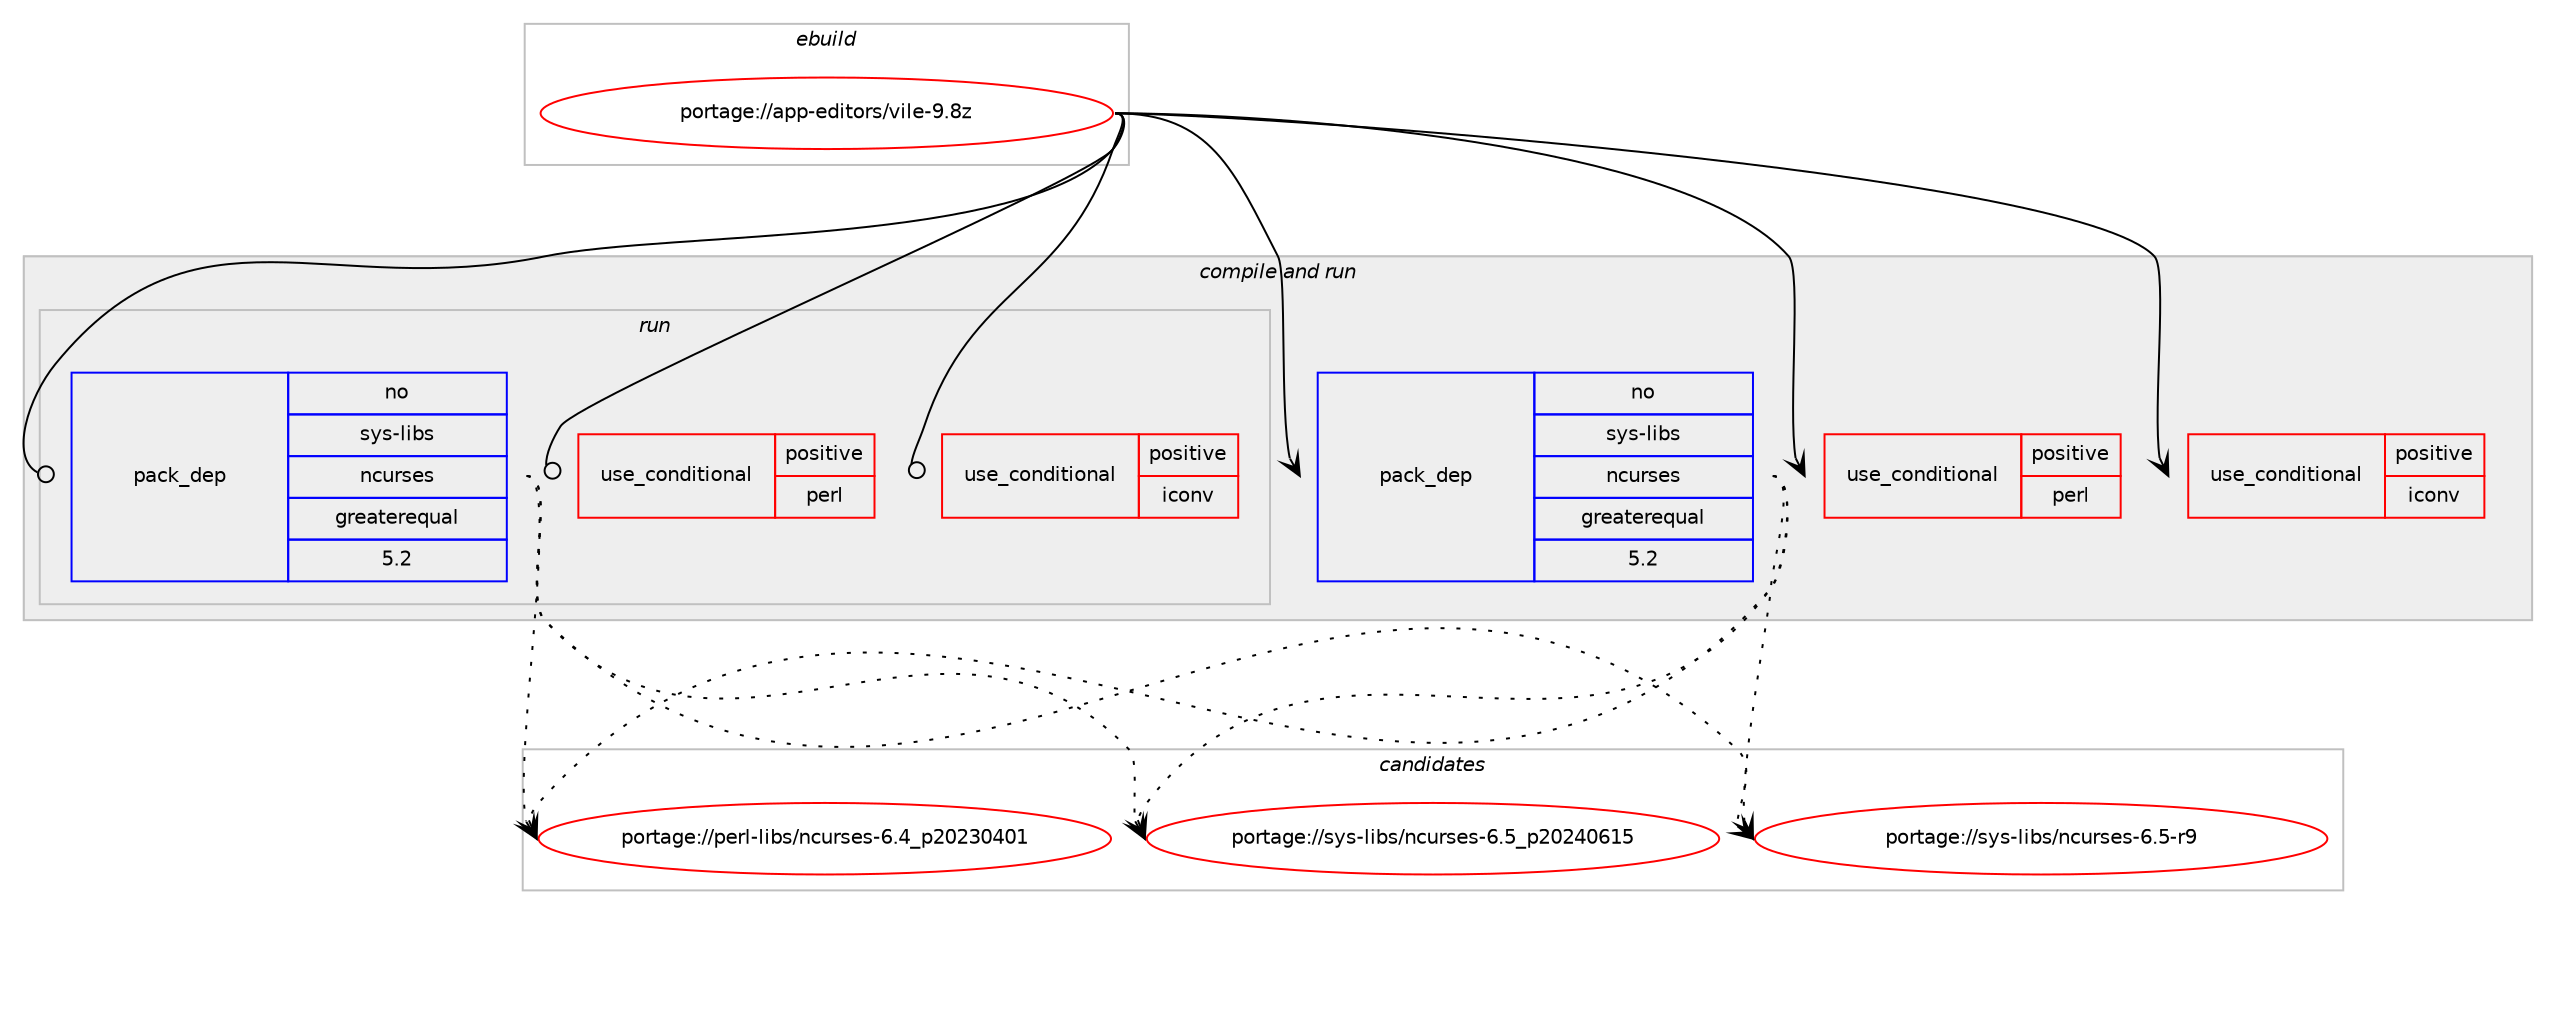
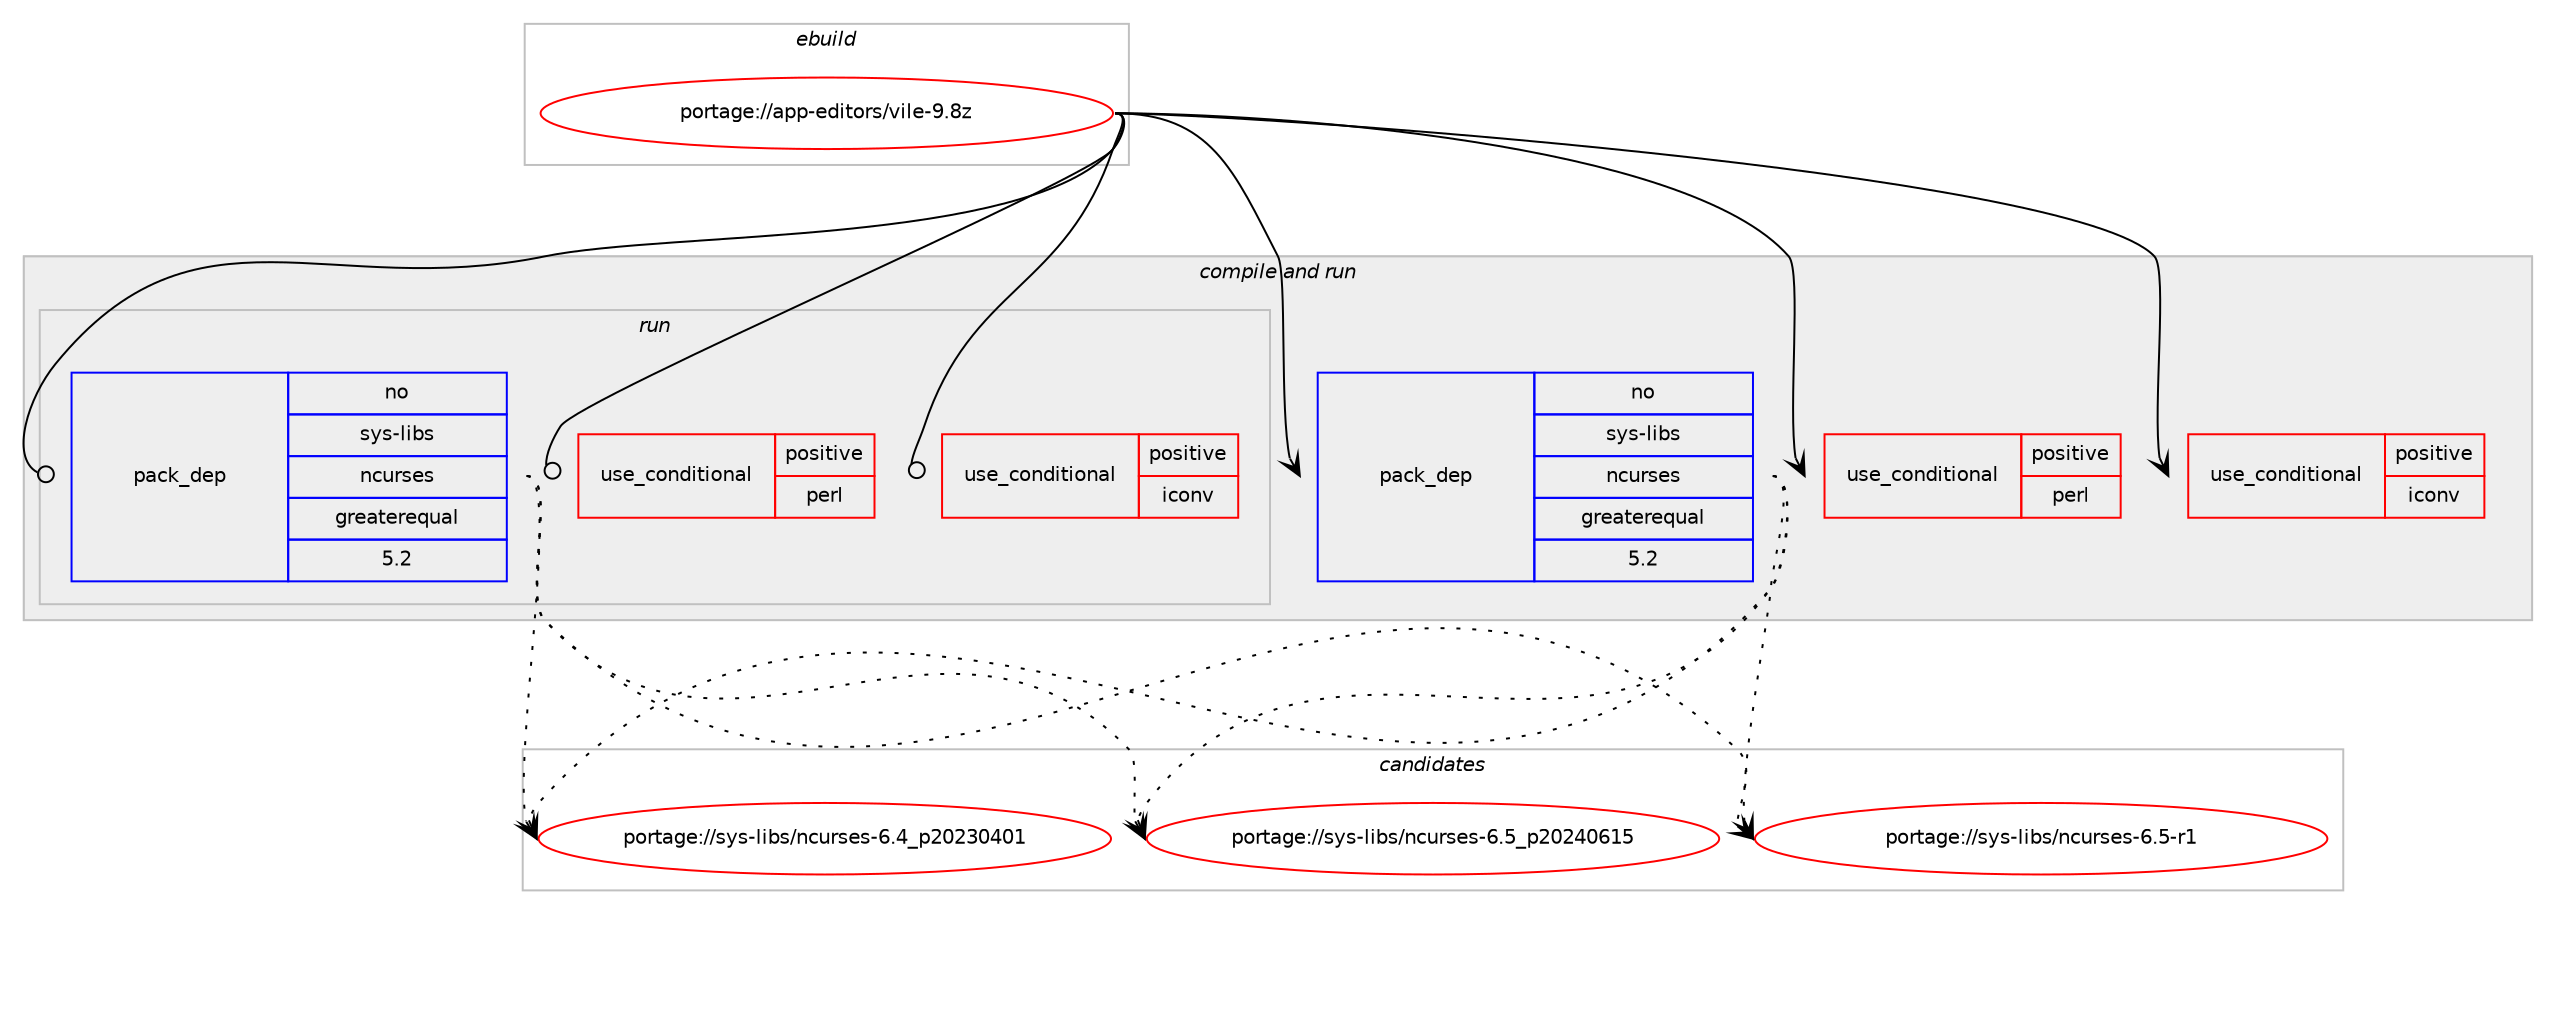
(825, 839) -> (825, 839)
(2041, 839) -> (2041, 839)
